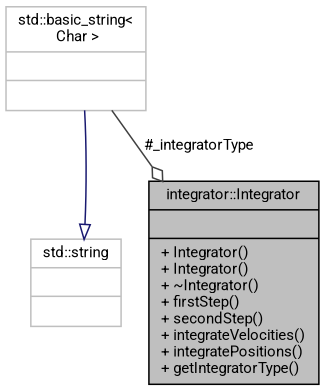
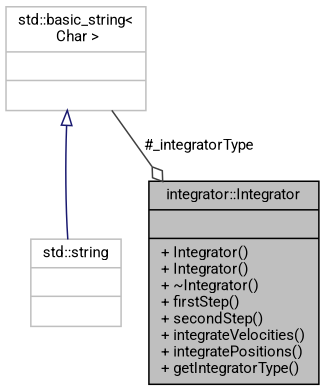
(86, 167) -> (66, 183)
